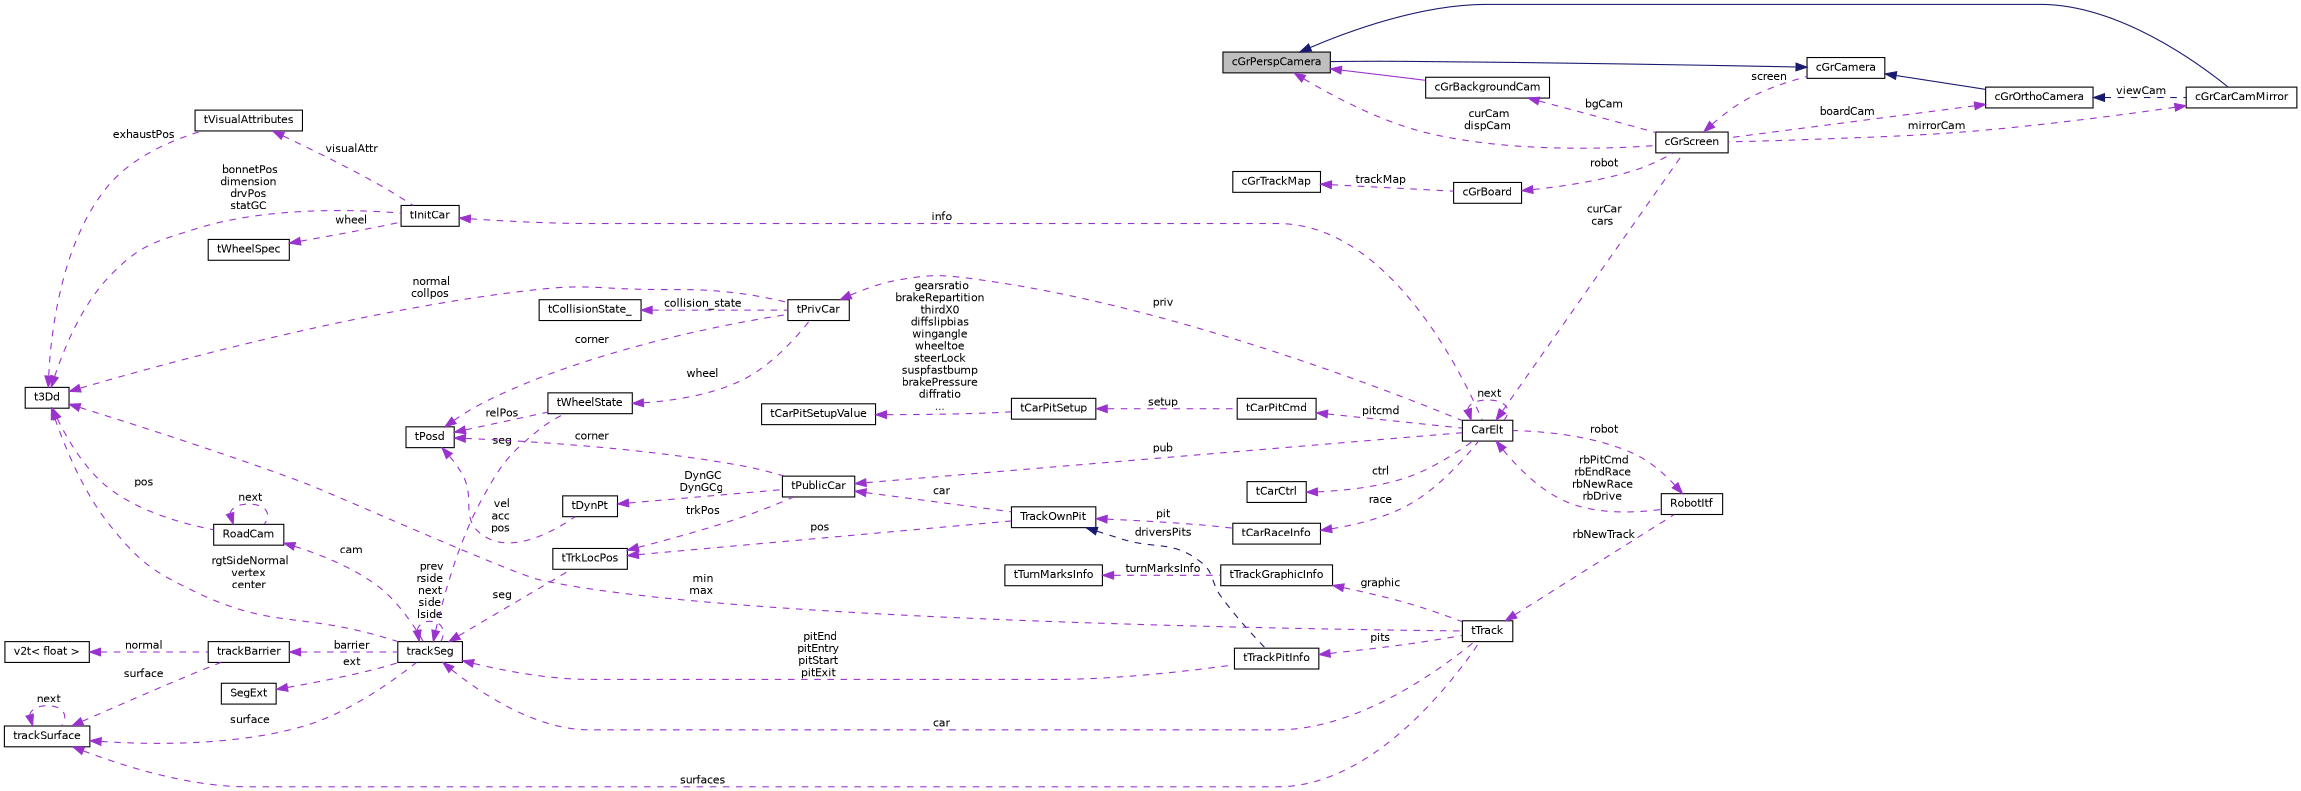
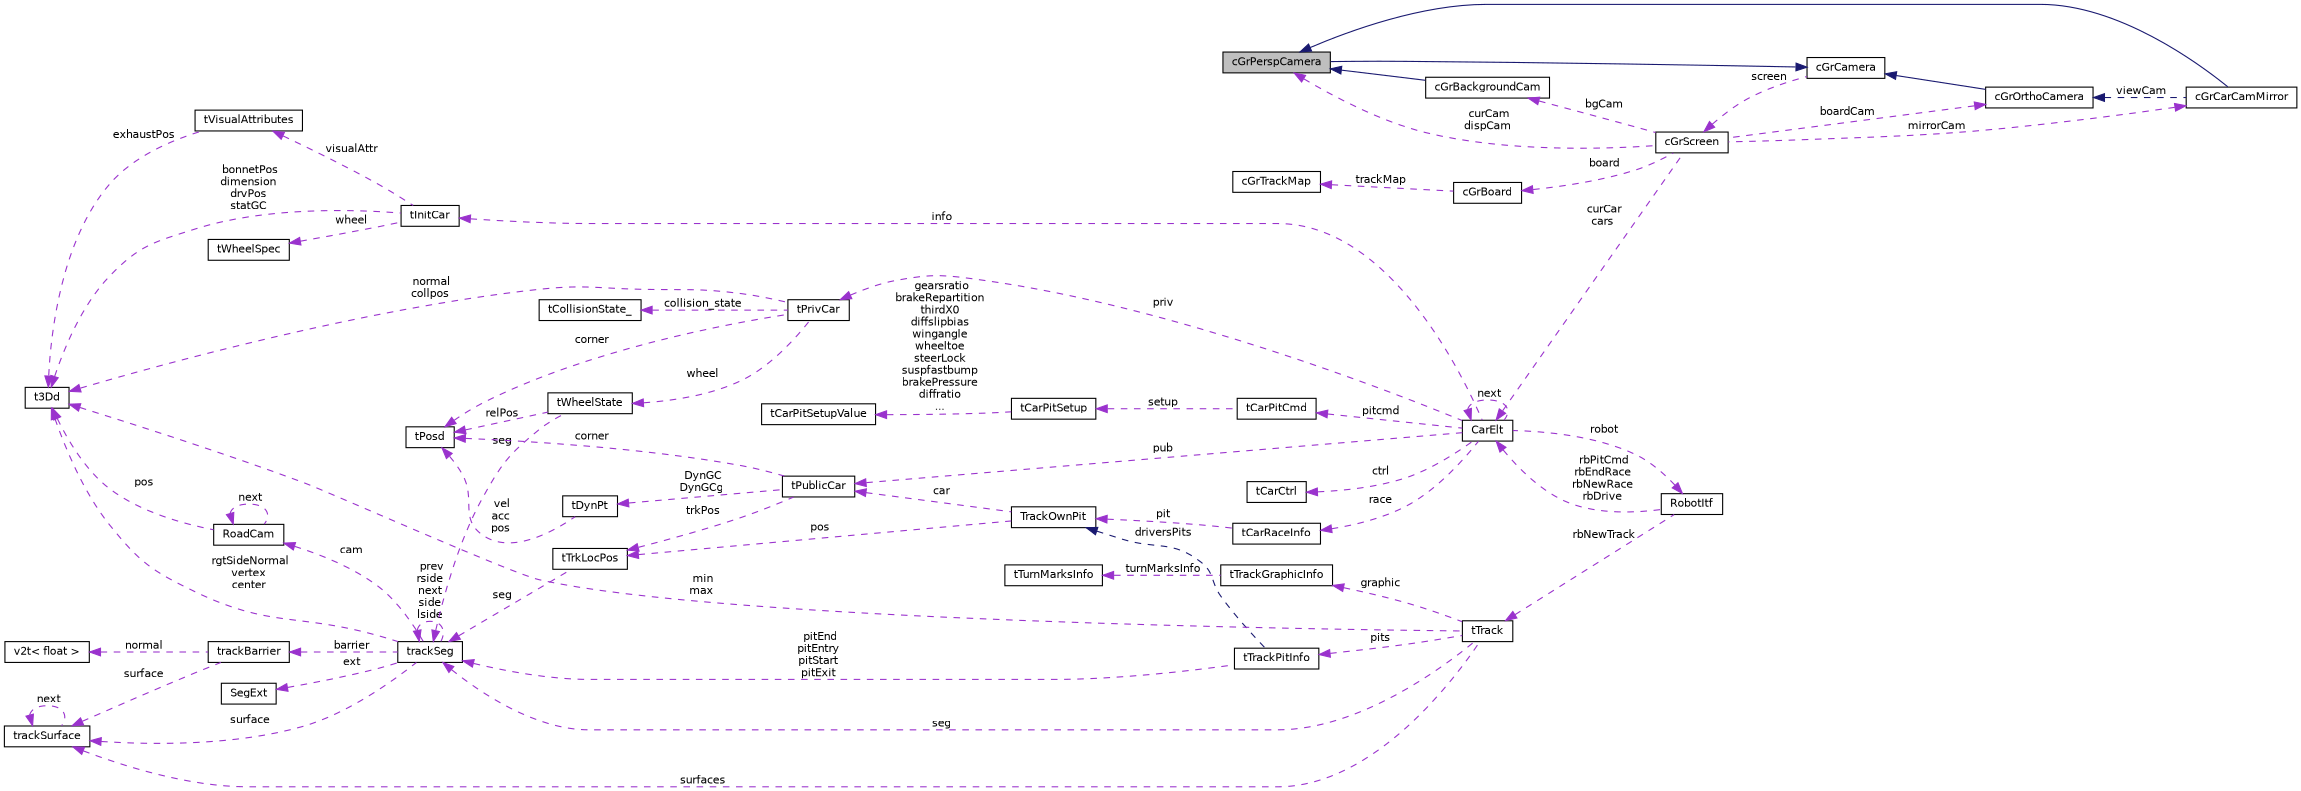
(1383, 75) -> (1383, 75)
(1603, 164) -> (1603, 164)
(940, 724) -> (940, 724)
